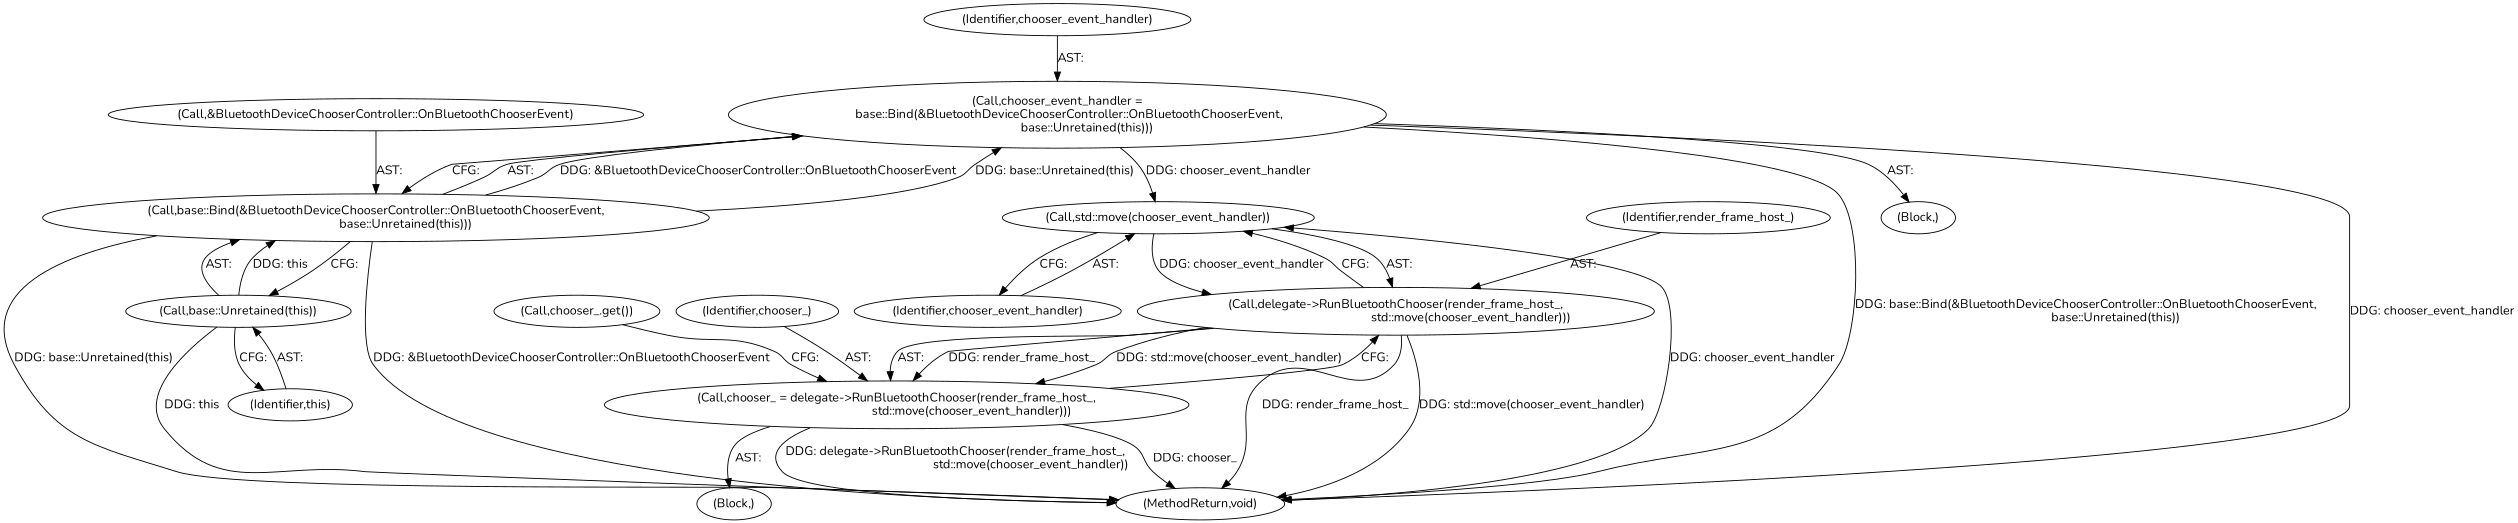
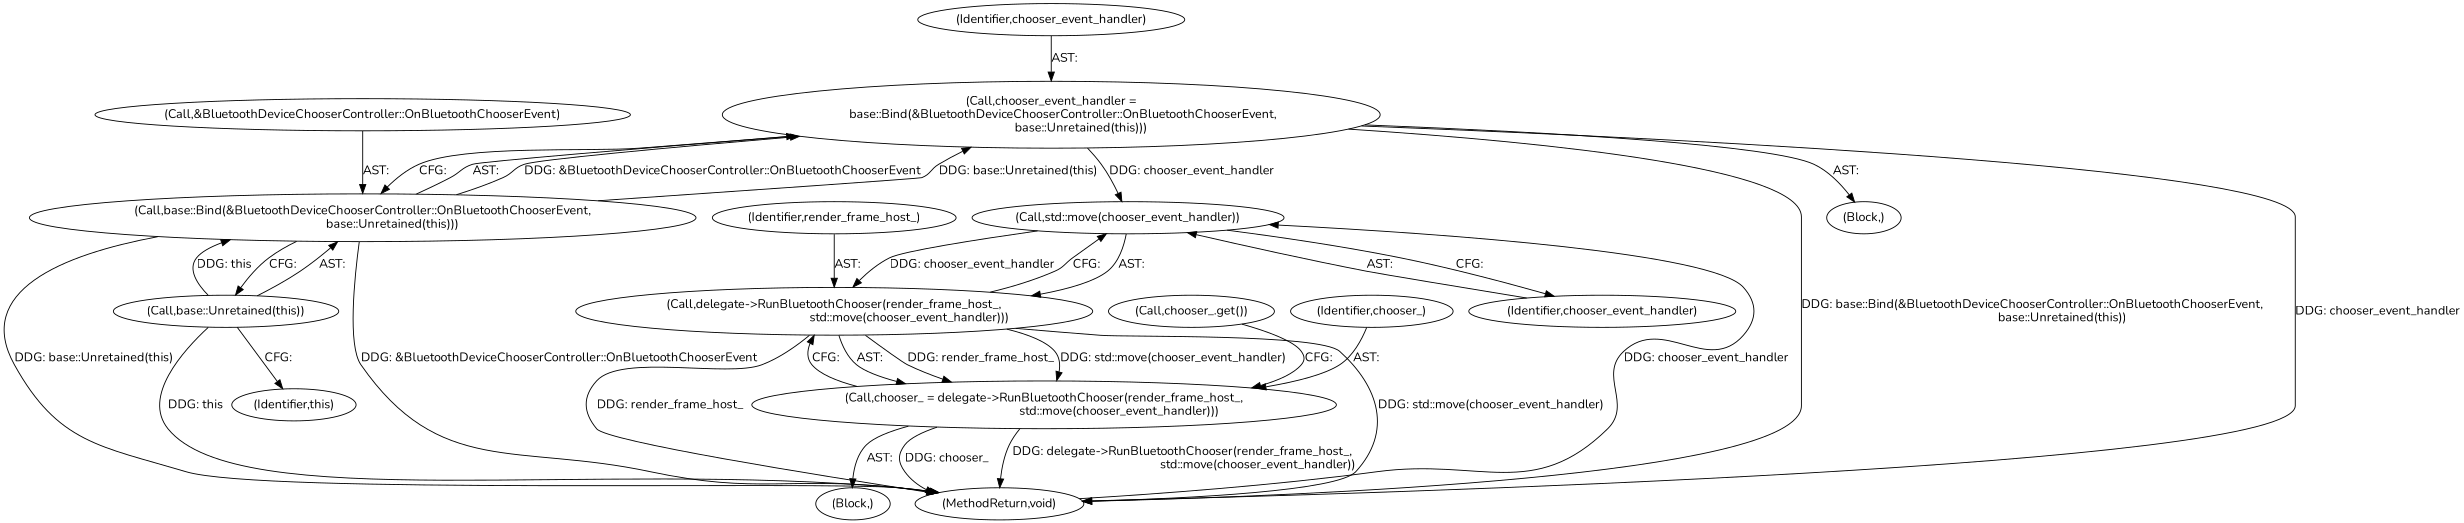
(275, 360) -> none
